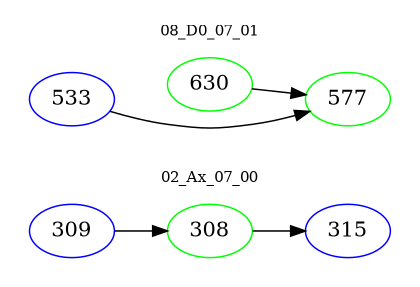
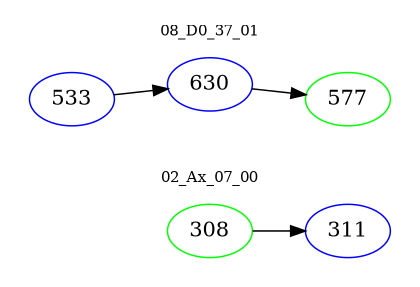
(210, 32) -> (210, 32)
(210, 84) -> (210, 84)
(202, 128) -> (133, 93)
(72, 231) -> none
(348, 231) -> (348, 231)
